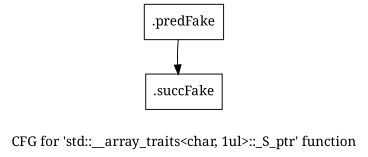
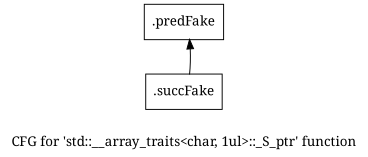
(178, 52) -> (190, 62)
